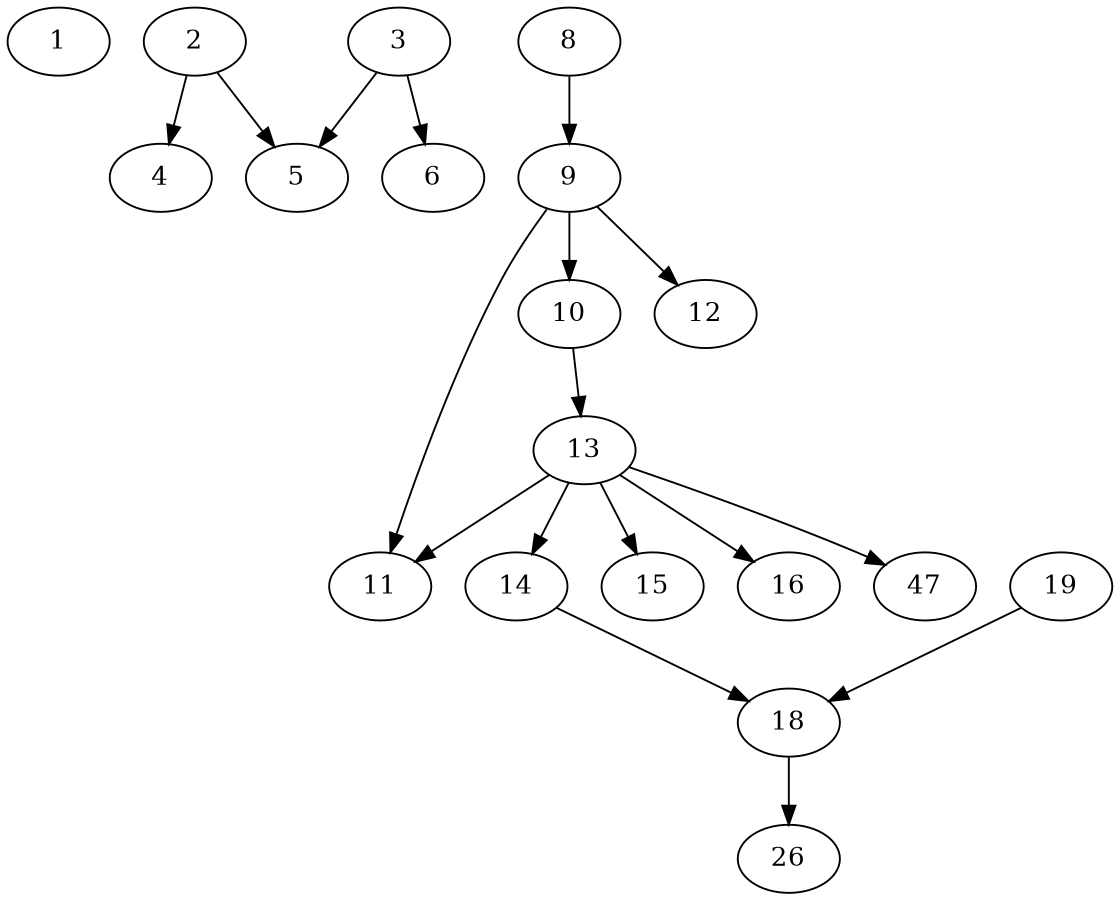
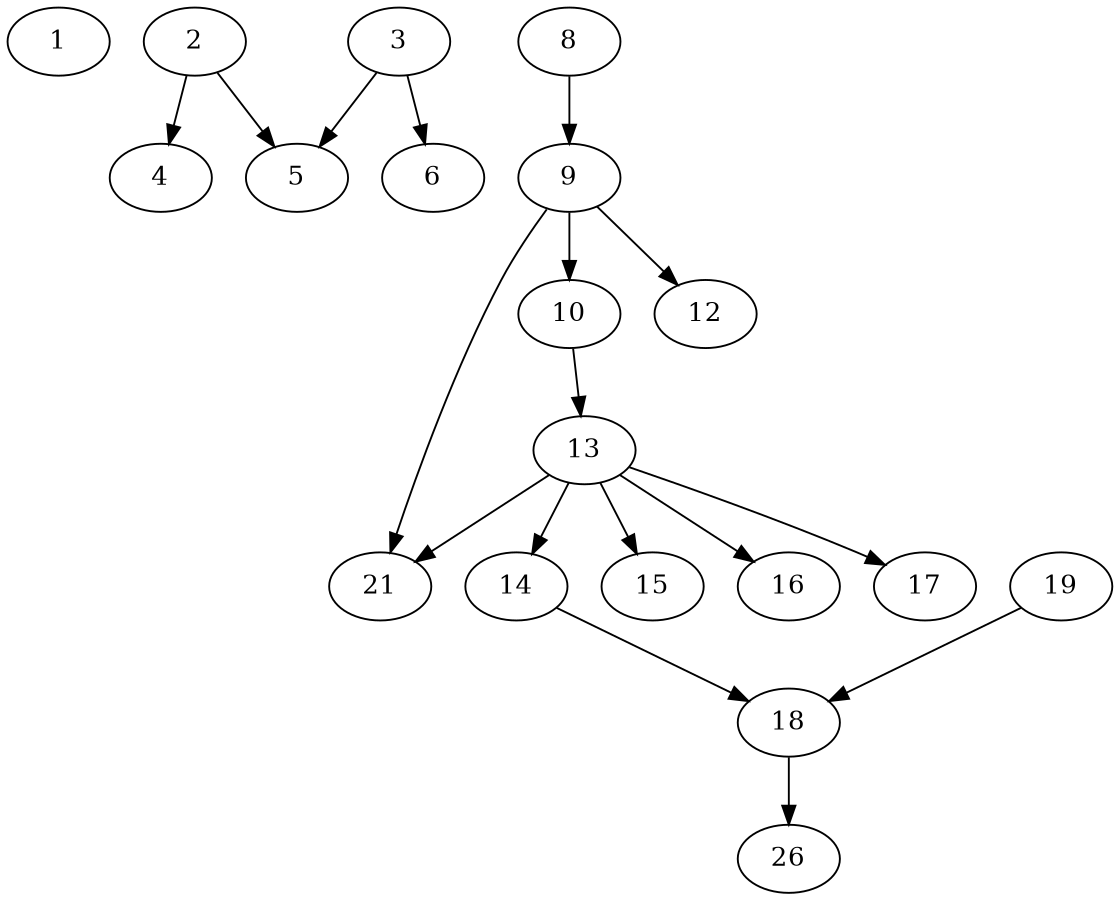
(380, 586) -> (380, 586)
(925, 586) -> (925, 586)
